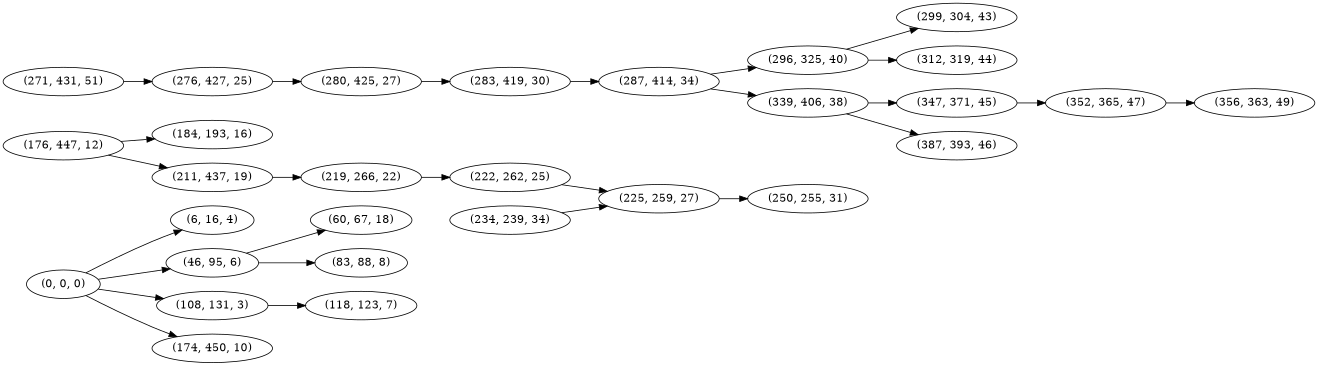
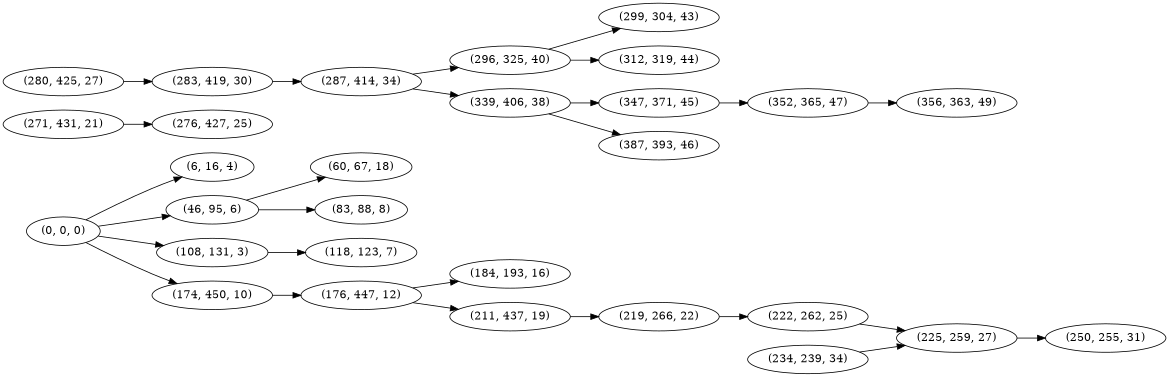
(63, 82) -> (63, 124)
(283, 82) -> none
none -> (283, 295)
